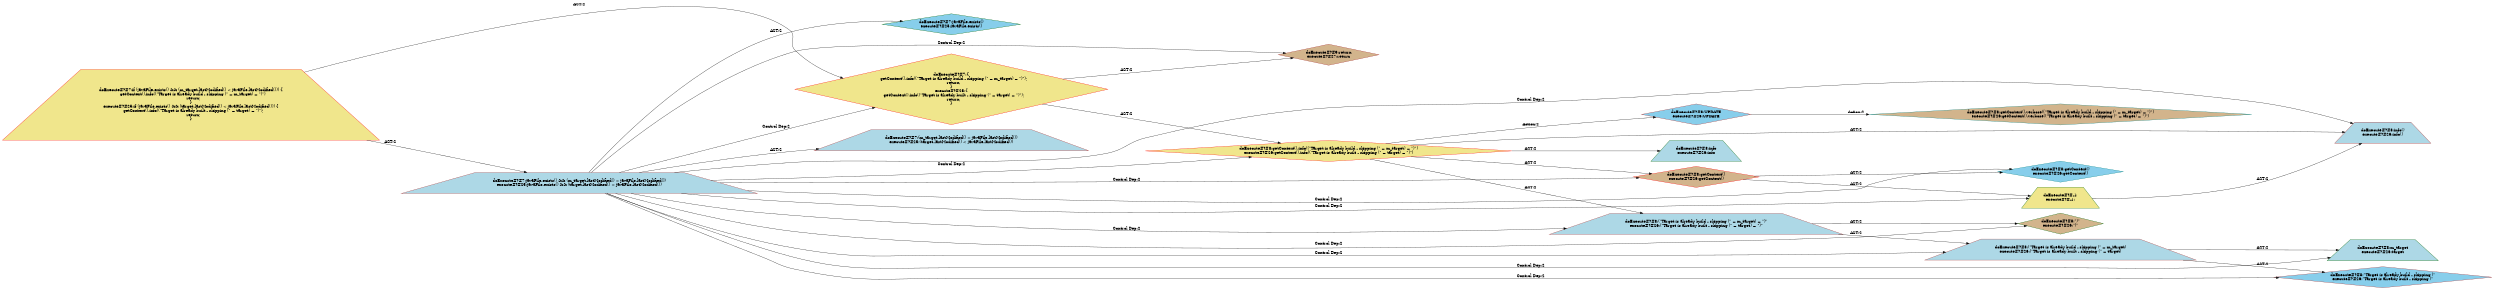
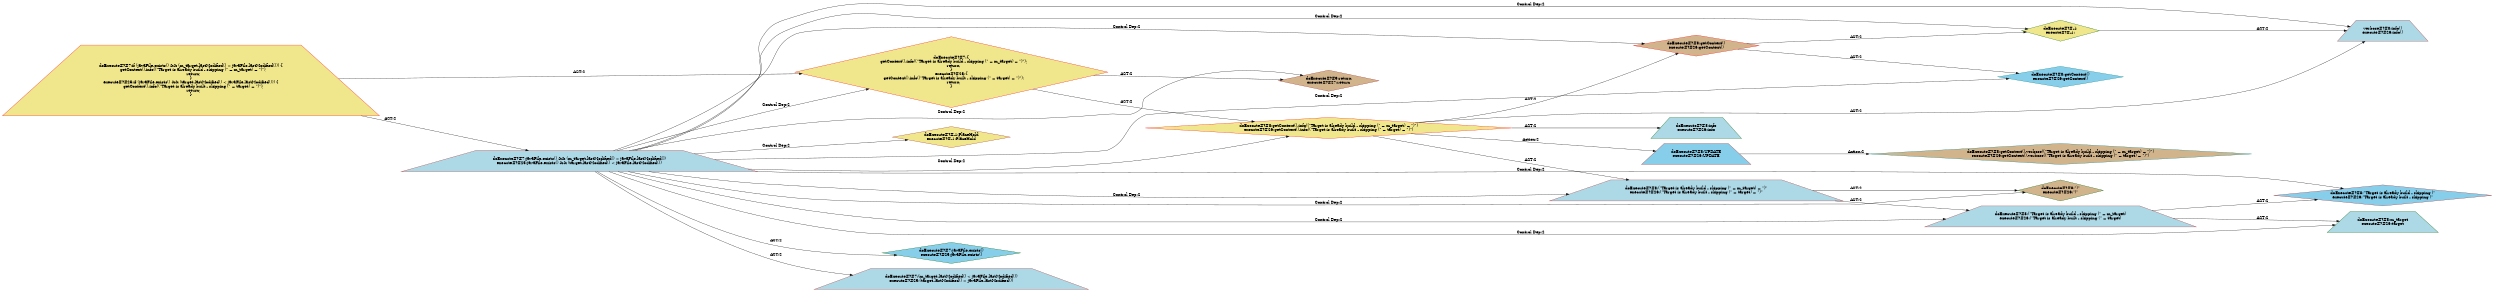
(1696, 114) -> (1696, 154)
(2383, 133) -> (2383, 31)
none -> (951, 137)
(2060, 198) -> (2060, 31)
